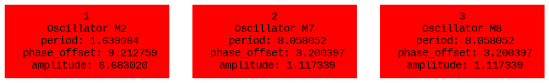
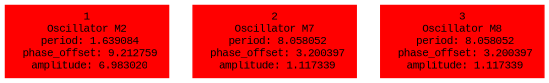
(87, 65) -> (87, 65)
